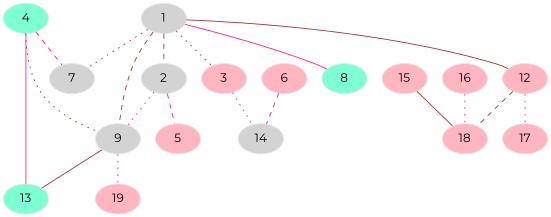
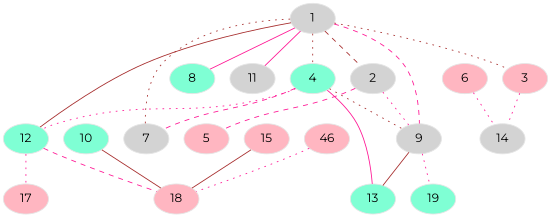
none -> (313, 49)
(129, 75) -> (397, 57)
none -> (253, 79)
(465, 79) -> (327, 139)
(525, 79) -> (26, 139)
none -> (169, 109)
(273, 109) -> (484, 109)
(495, 109) -> (100, 171)
none -> (86, 139)
(118, 199) -> (433, 199)
